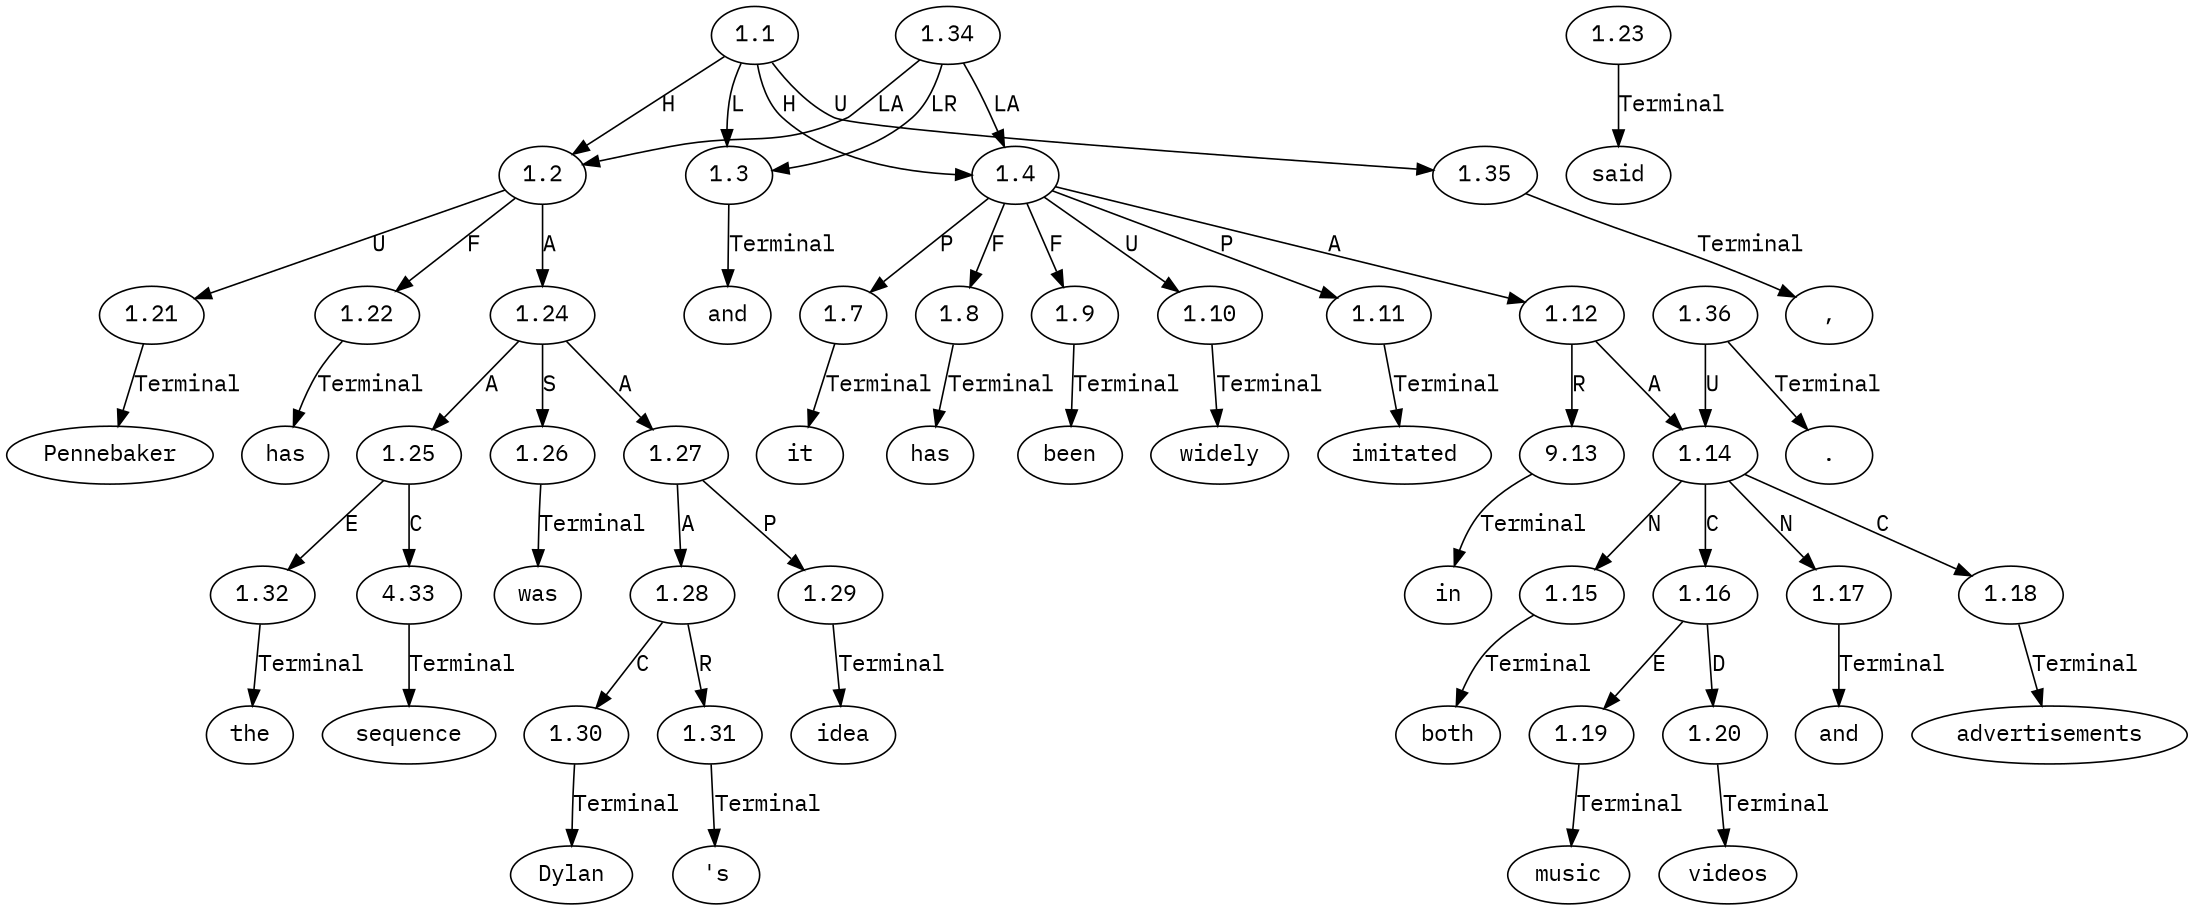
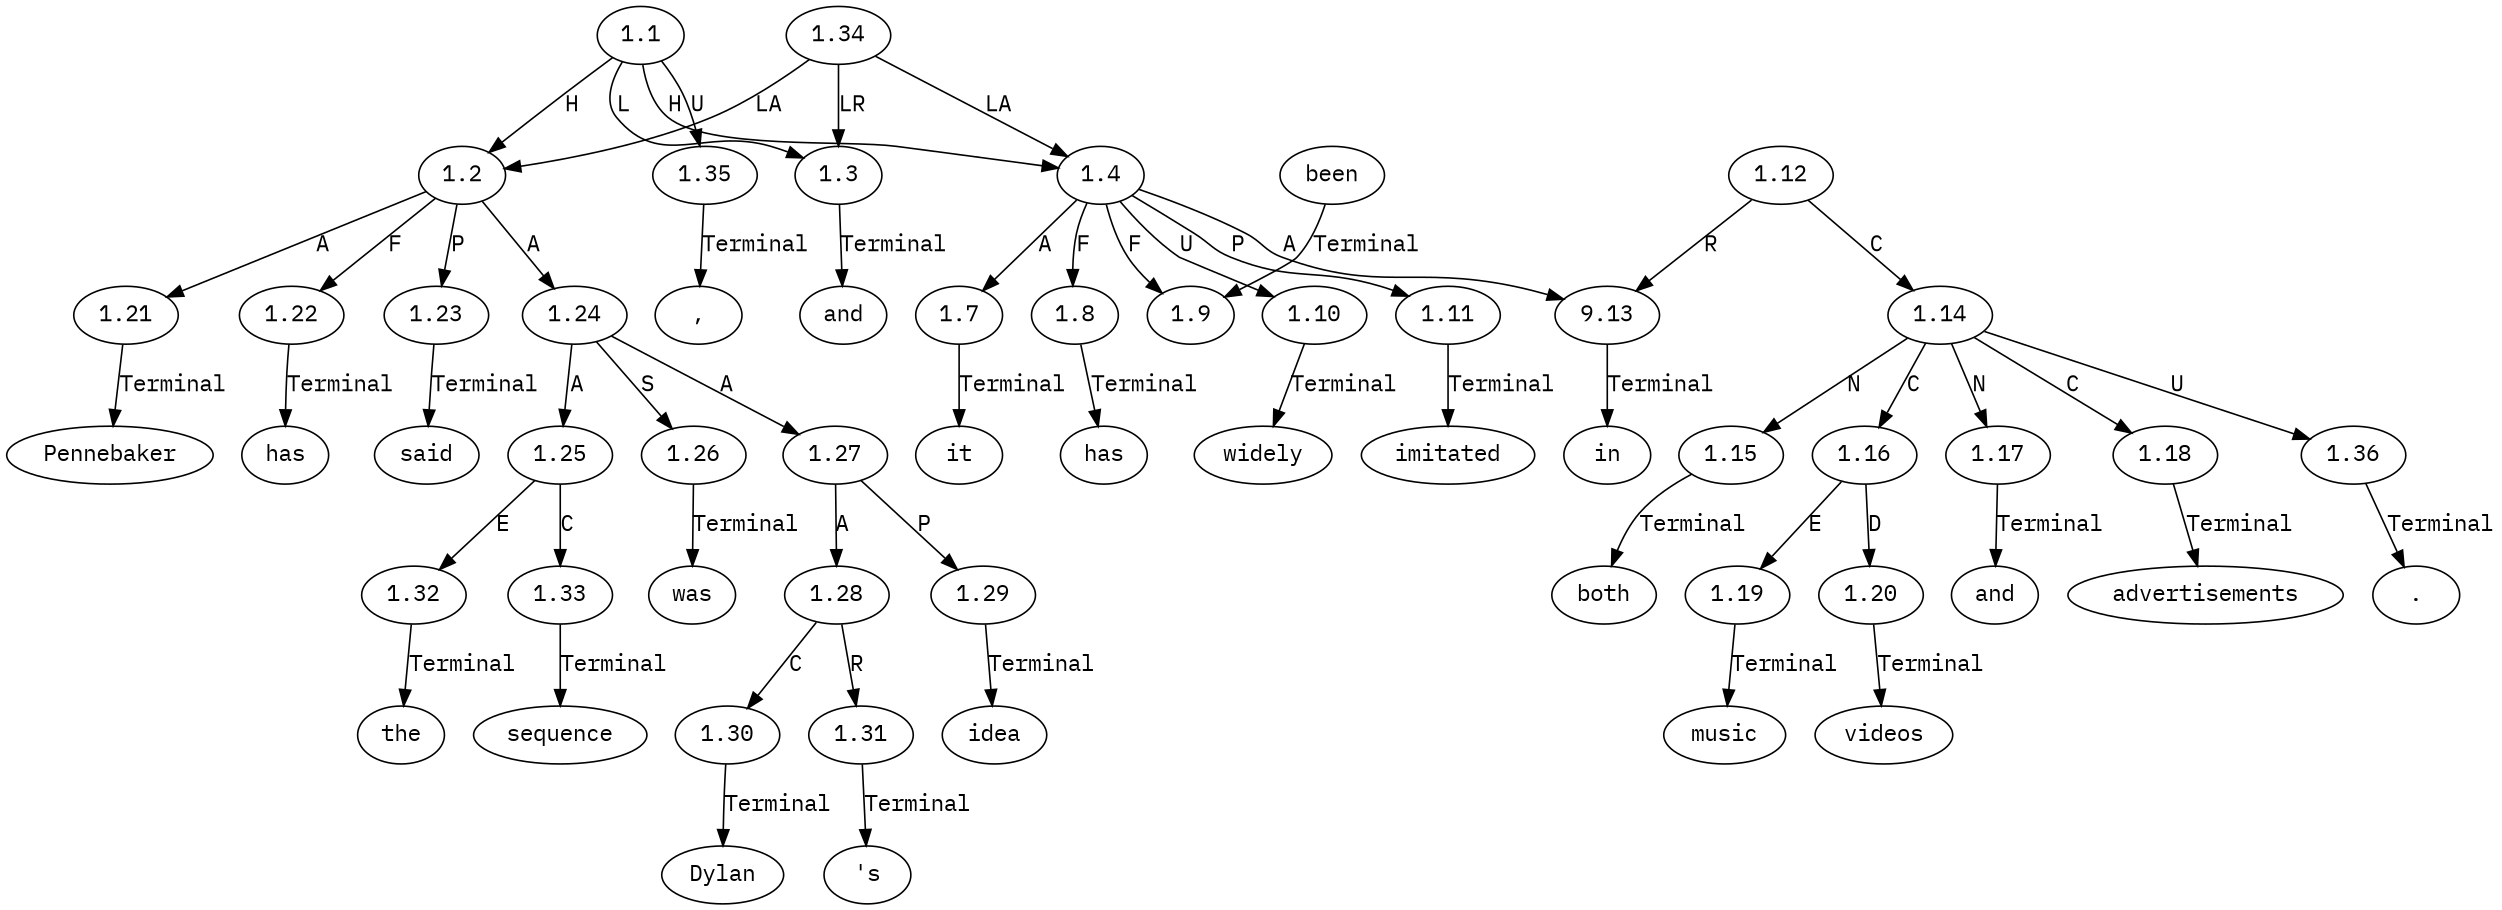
none -> (451, 237)
(1282, 242) -> (1304, 264)
(379, 245) -> (323, 245)
(947, 245) -> (1045, 245)
(1073, 377) -> (1301, 252)
(1705, 377) -> (2139, 383)
(1655, 385) -> (1877, 245)
(409, 595) -> (560, 595)
